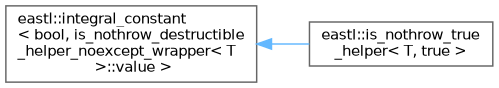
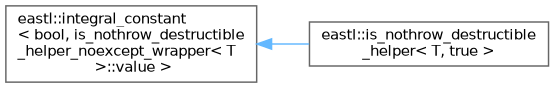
(401, 44) -> (429, 44)
